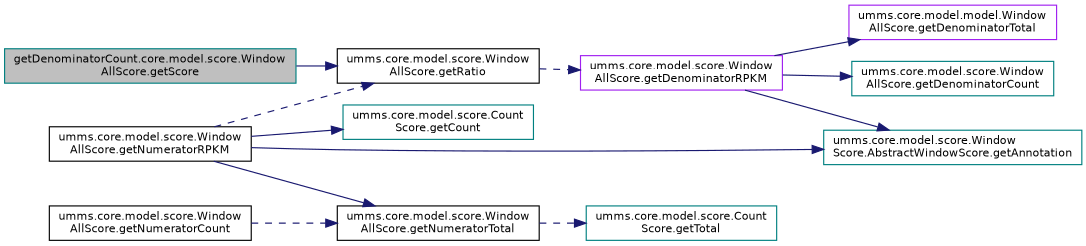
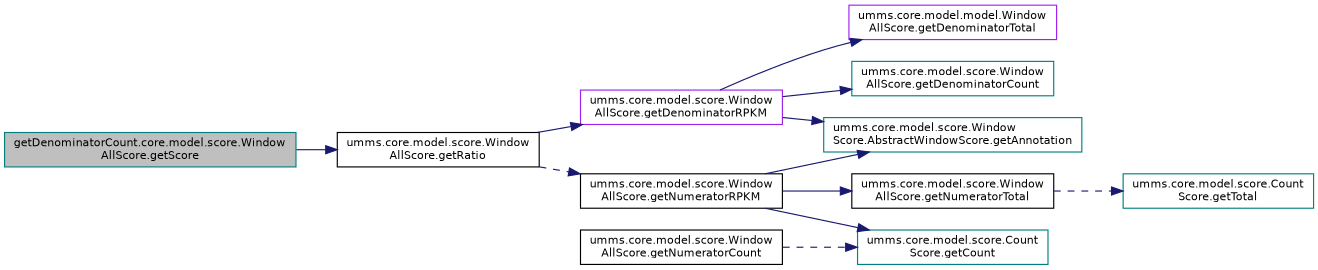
(554, 69) -> (554, 130)
(289, 107) -> (554, 169)
(289, 223) -> (814, 247)
